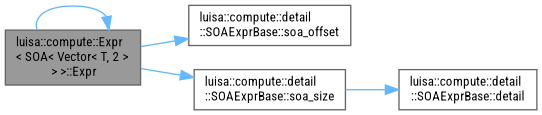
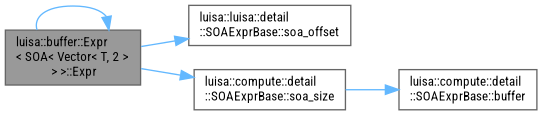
(270, 25) -> (270, 25)
(73, 58) -> (73, 58)
(468, 90) -> (468, 90)
